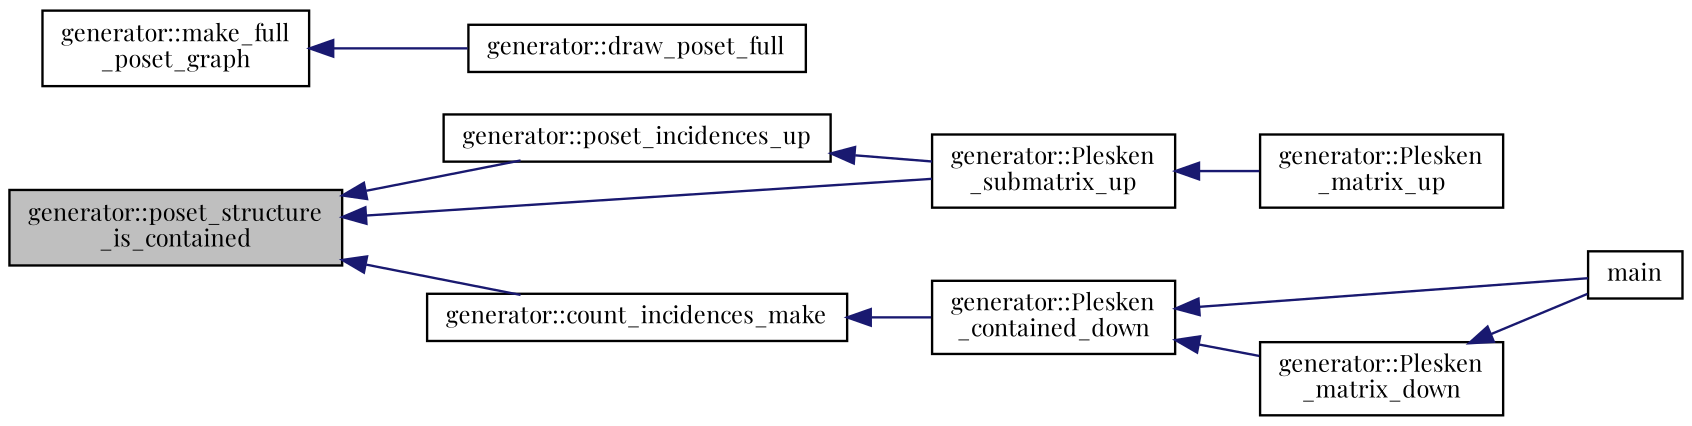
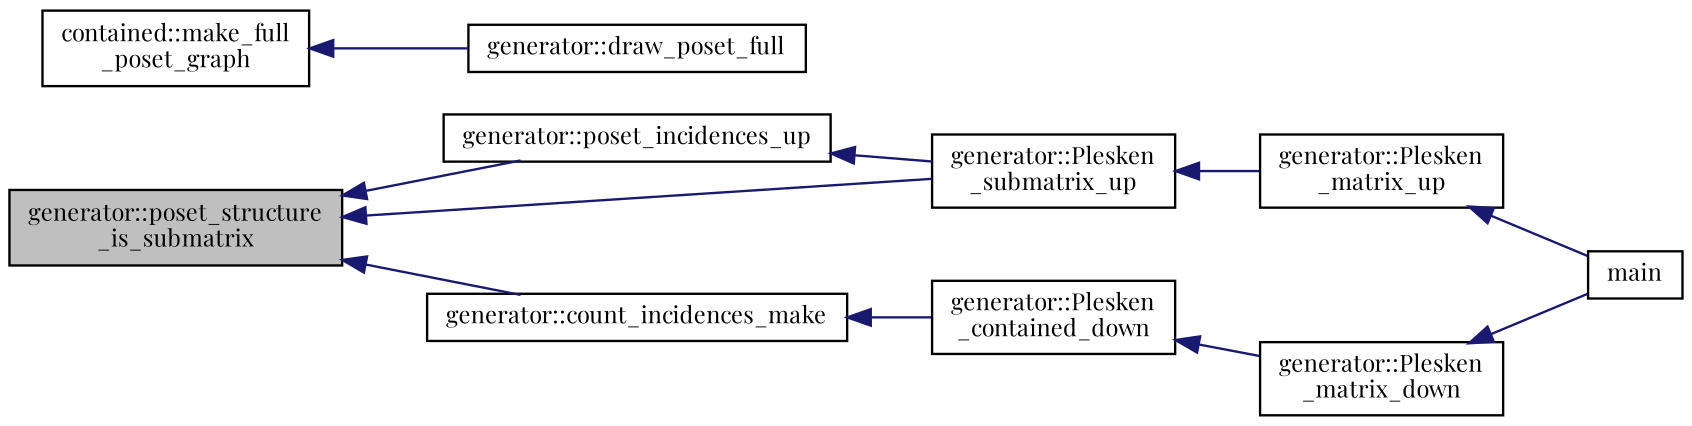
(176, 48) -> (176, 48)
(176, 228) -> (176, 228)
(1394, 293) -> (1539, 236)
